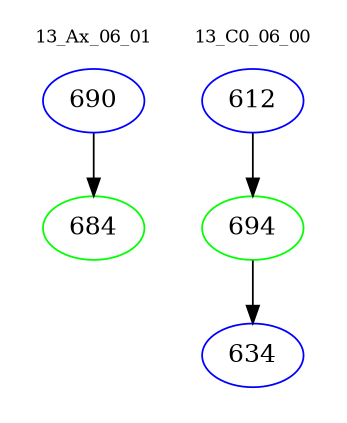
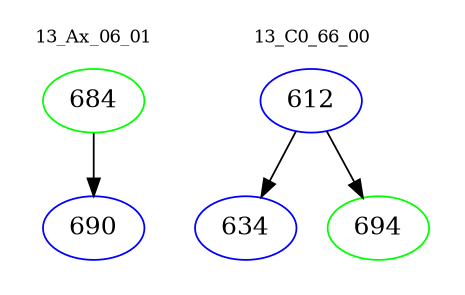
(253, 38) -> (312, 38)
(94, 156) -> (94, 156)
(253, 283) -> (283, 156)
